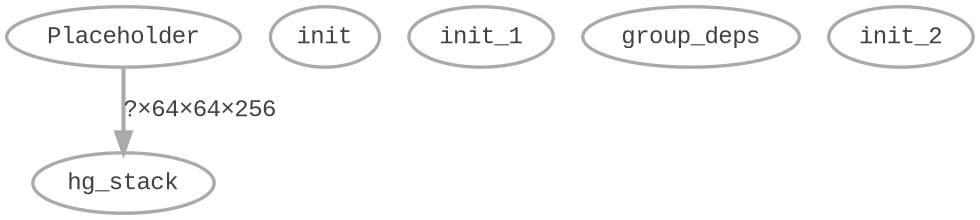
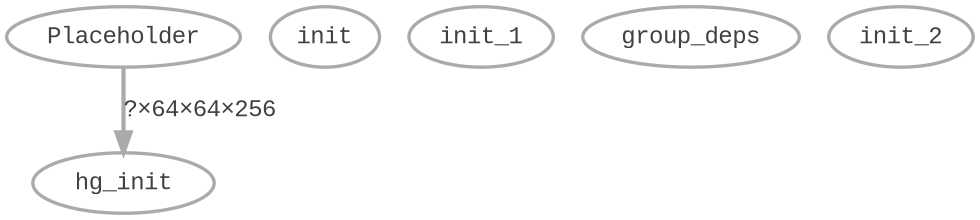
(123, 183) -> (123, 183)
